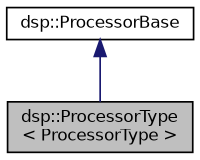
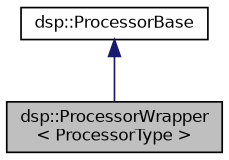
(100, 127) -> (114, 127)
